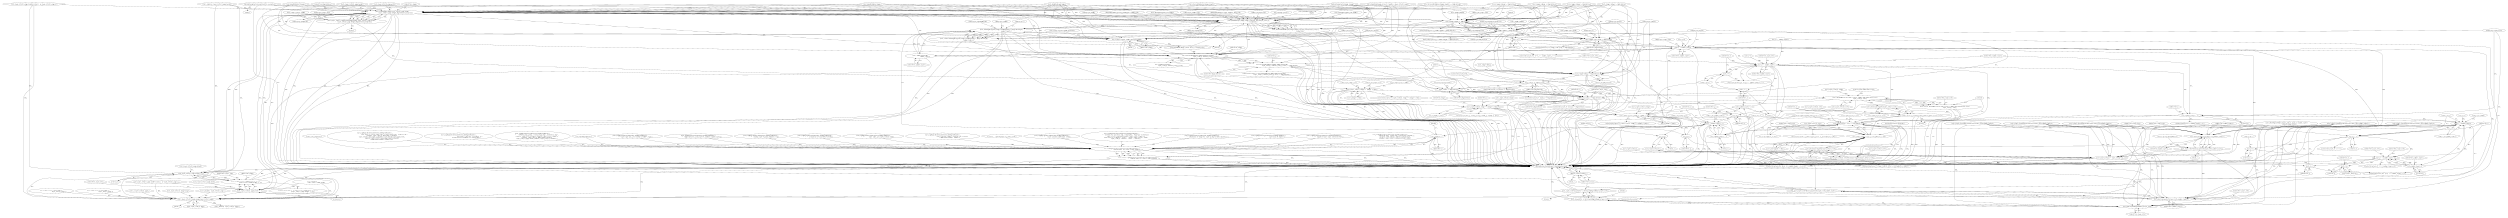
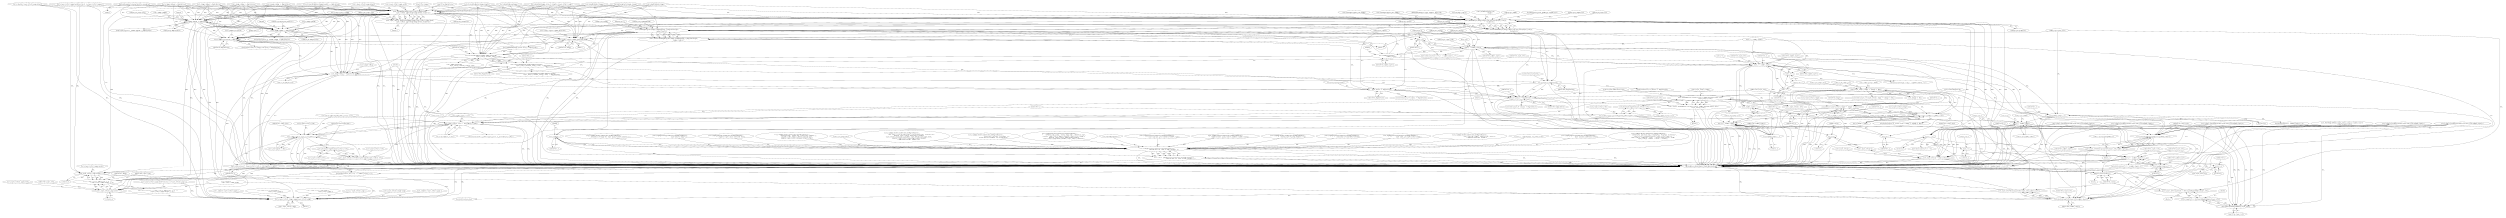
(1122, 12) -> (1542, 12)
none -> (1367, 48)
none -> (1953, 90)
(211, 203) -> (259, 195)
